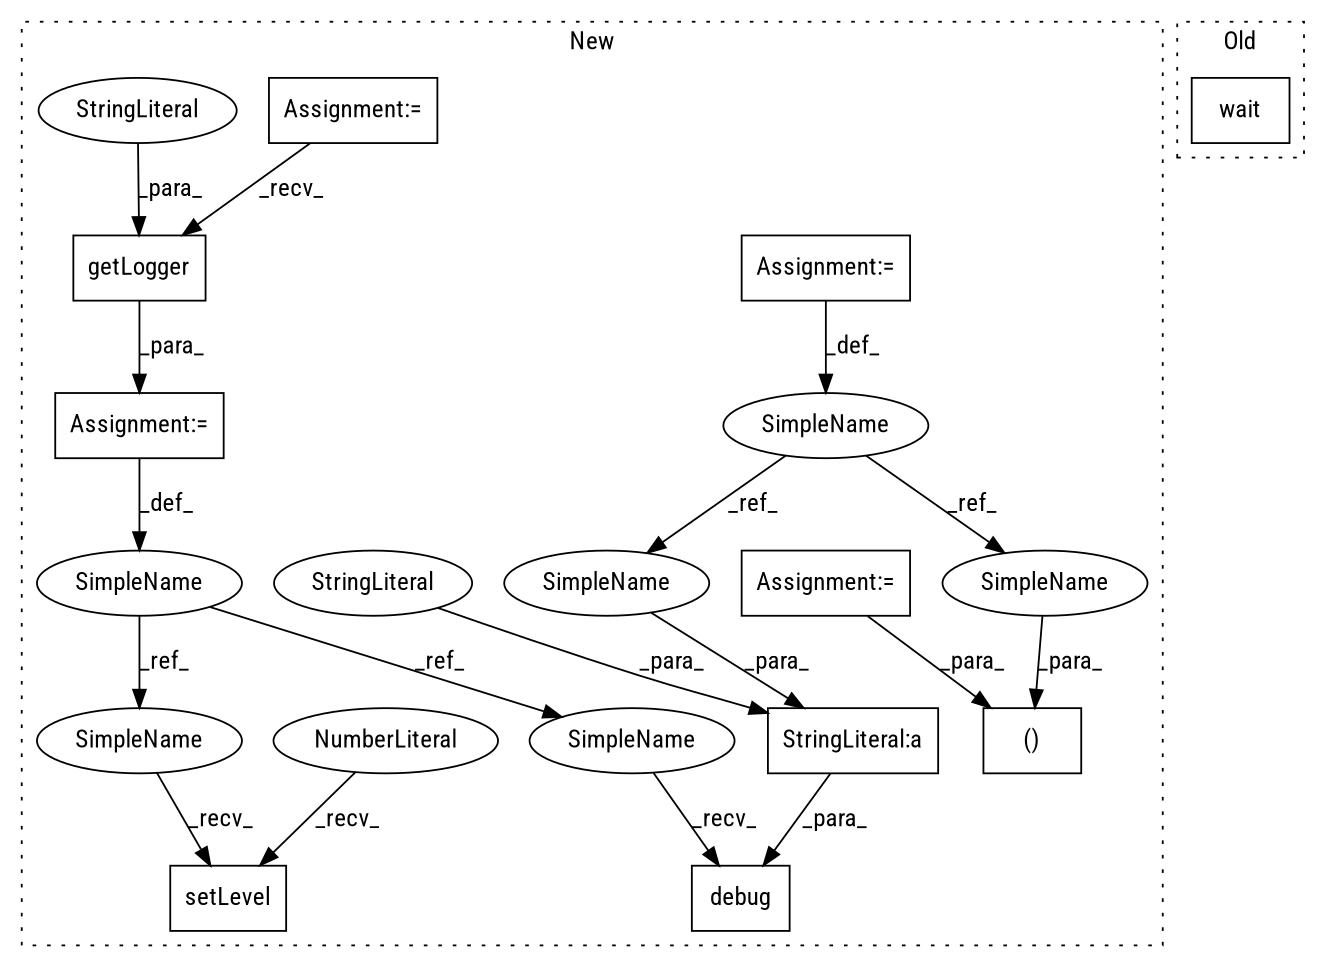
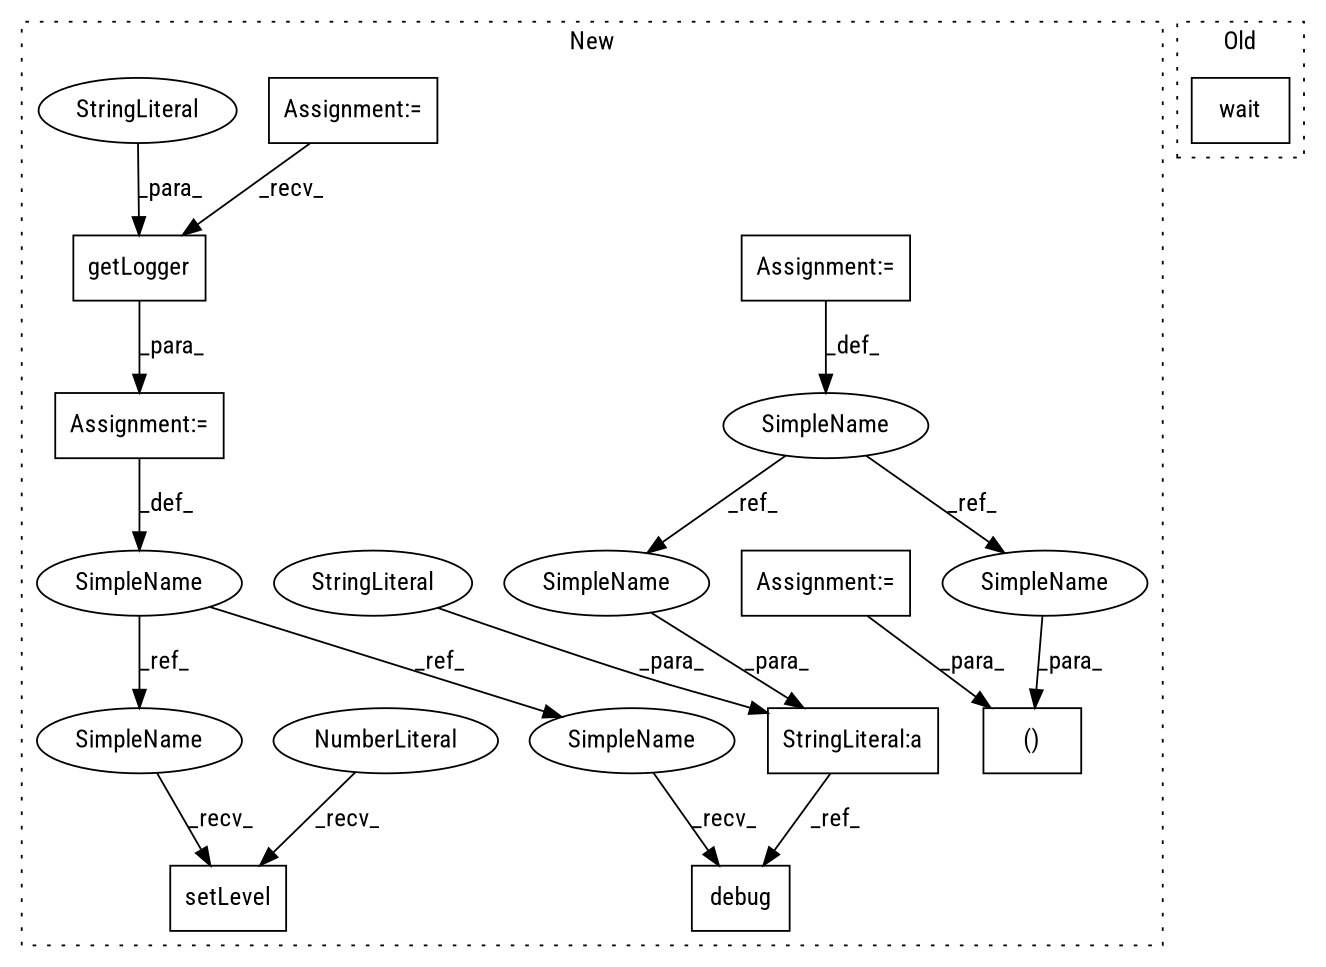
(836, 820) -> (836, 820)
